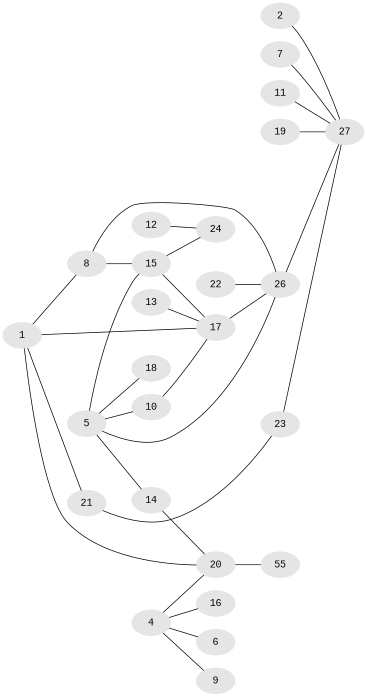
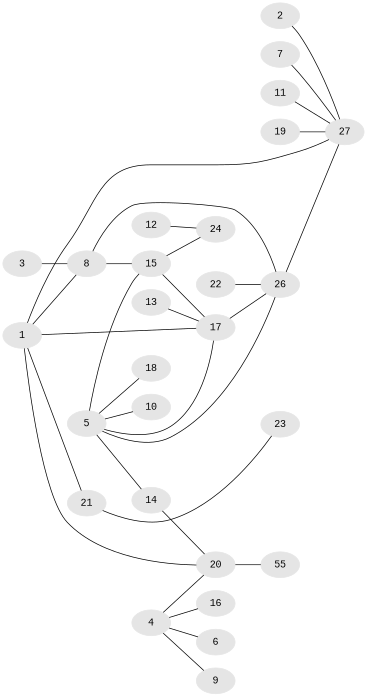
none -> (22, 264)
(312, 278) -> (136, 166)
(186, 369) -> (182, 417)
